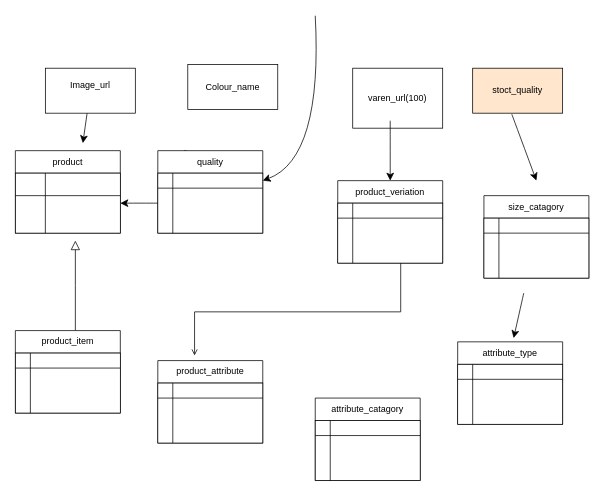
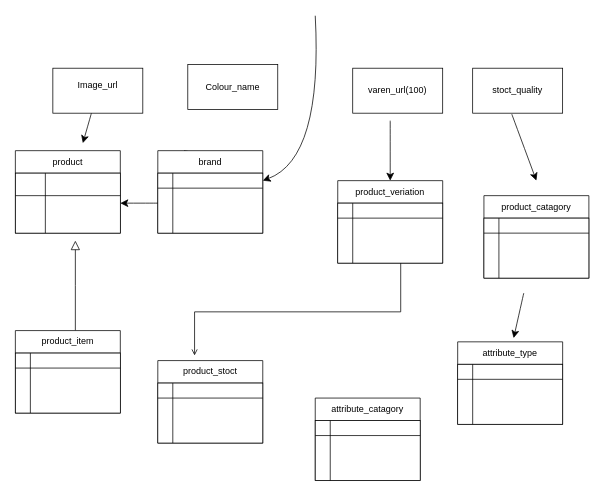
(90, 90) -> (98, 90)
(518, 90) -> (518, 90)
(398, 98) -> (398, 90)
(210, 162) -> (210, 162)
(537, 207) -> (537, 207)
(210, 372) -> (210, 372)
